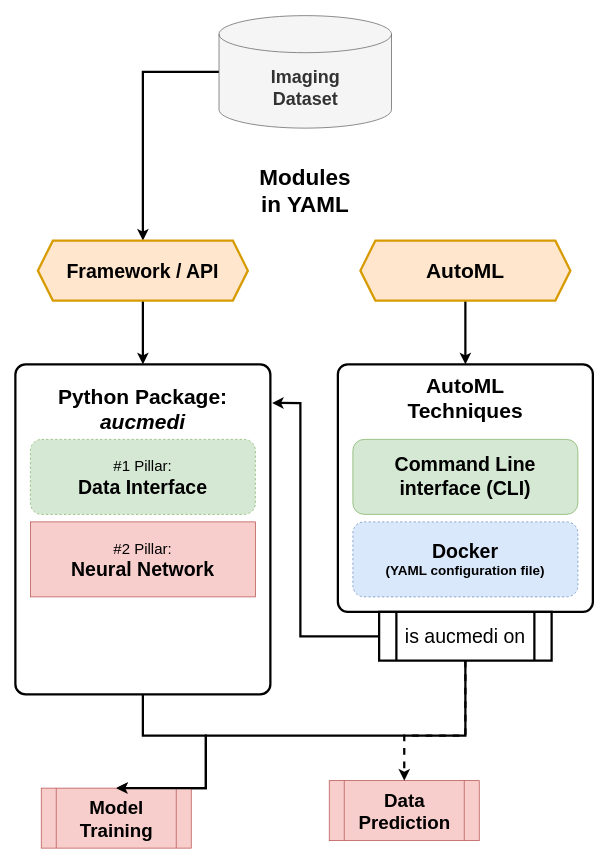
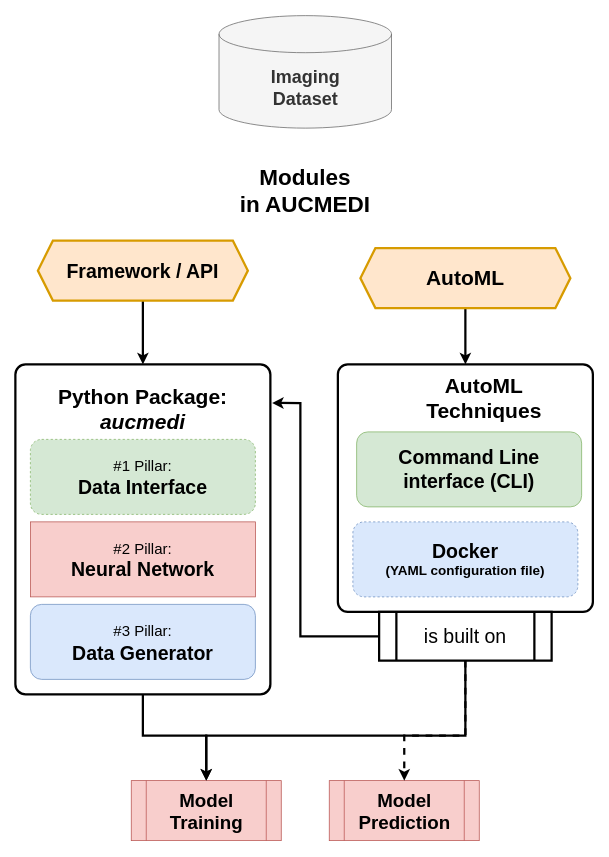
(143, 114) -> none
(305, 190) -> (305, 190)
(465, 270) -> (465, 278)
(465, 398) -> (484, 398)
(465, 477) -> (469, 469)
(465, 636) -> (465, 636)
none -> (143, 642)
(405, 810) -> (405, 810)
(116, 818) -> (206, 810)
